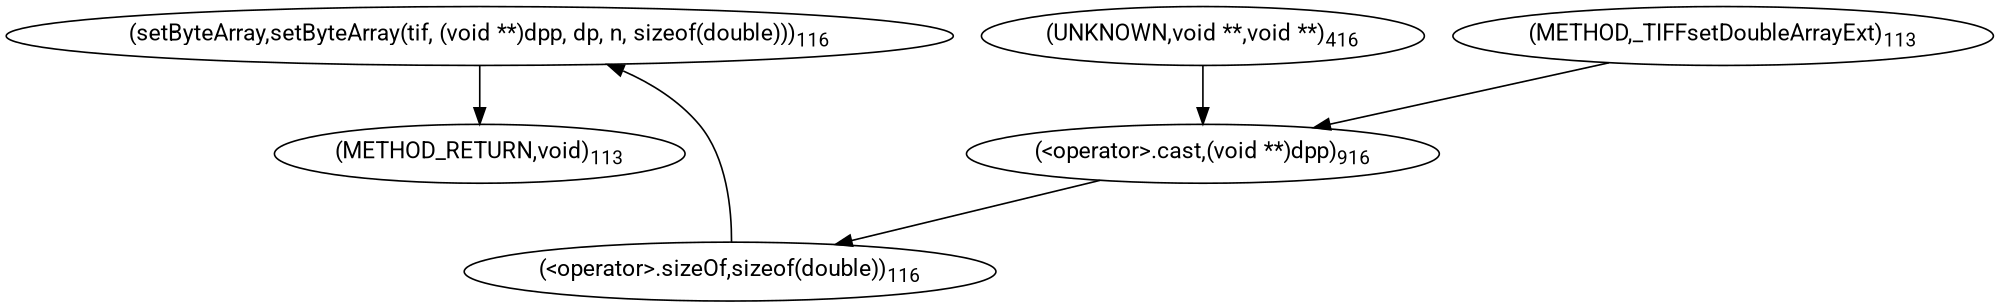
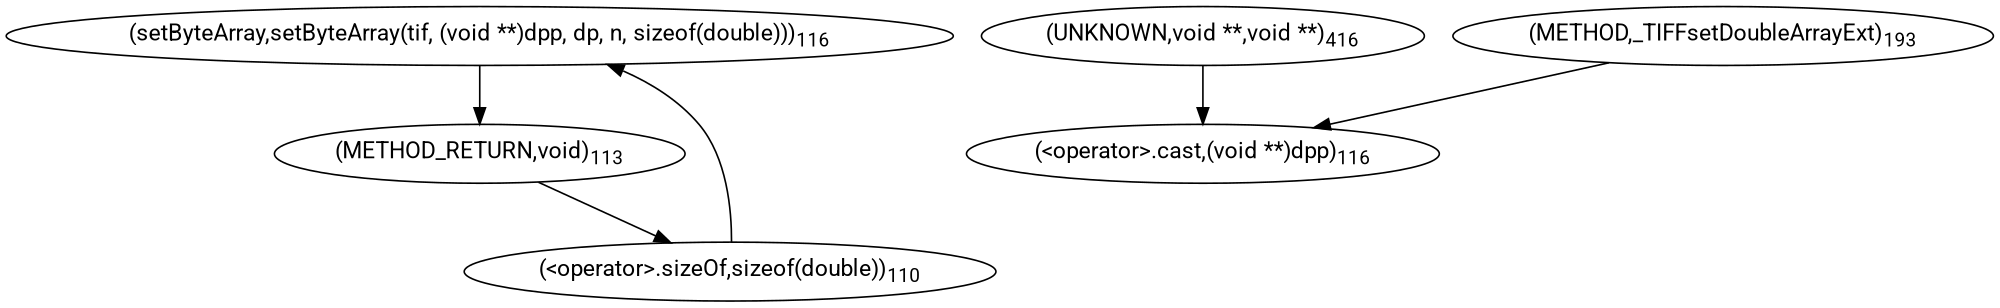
(1901, 34) -> (1901, 34)
(1354, 151) -> (1354, 151)
(976, 210) -> (597, 209)
(904, 269) -> (904, 269)
